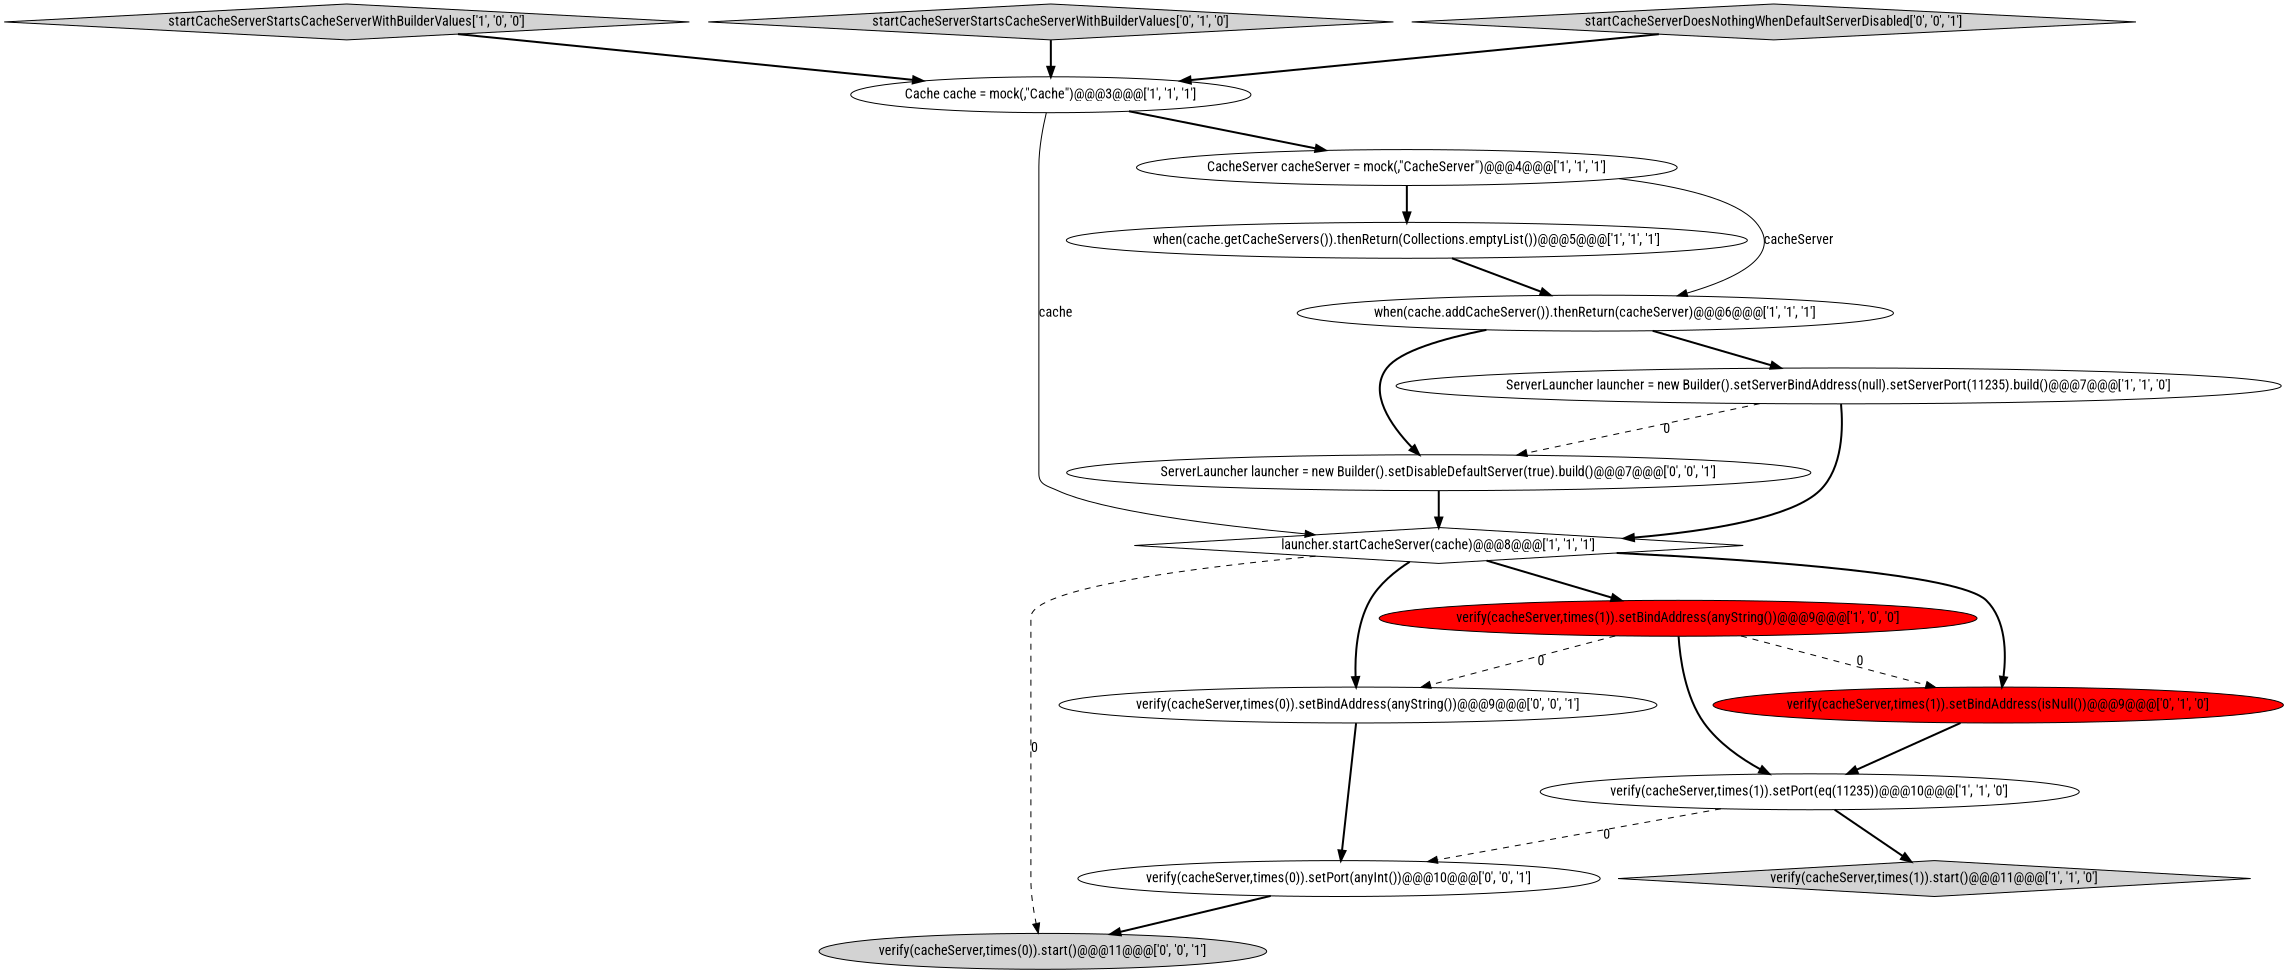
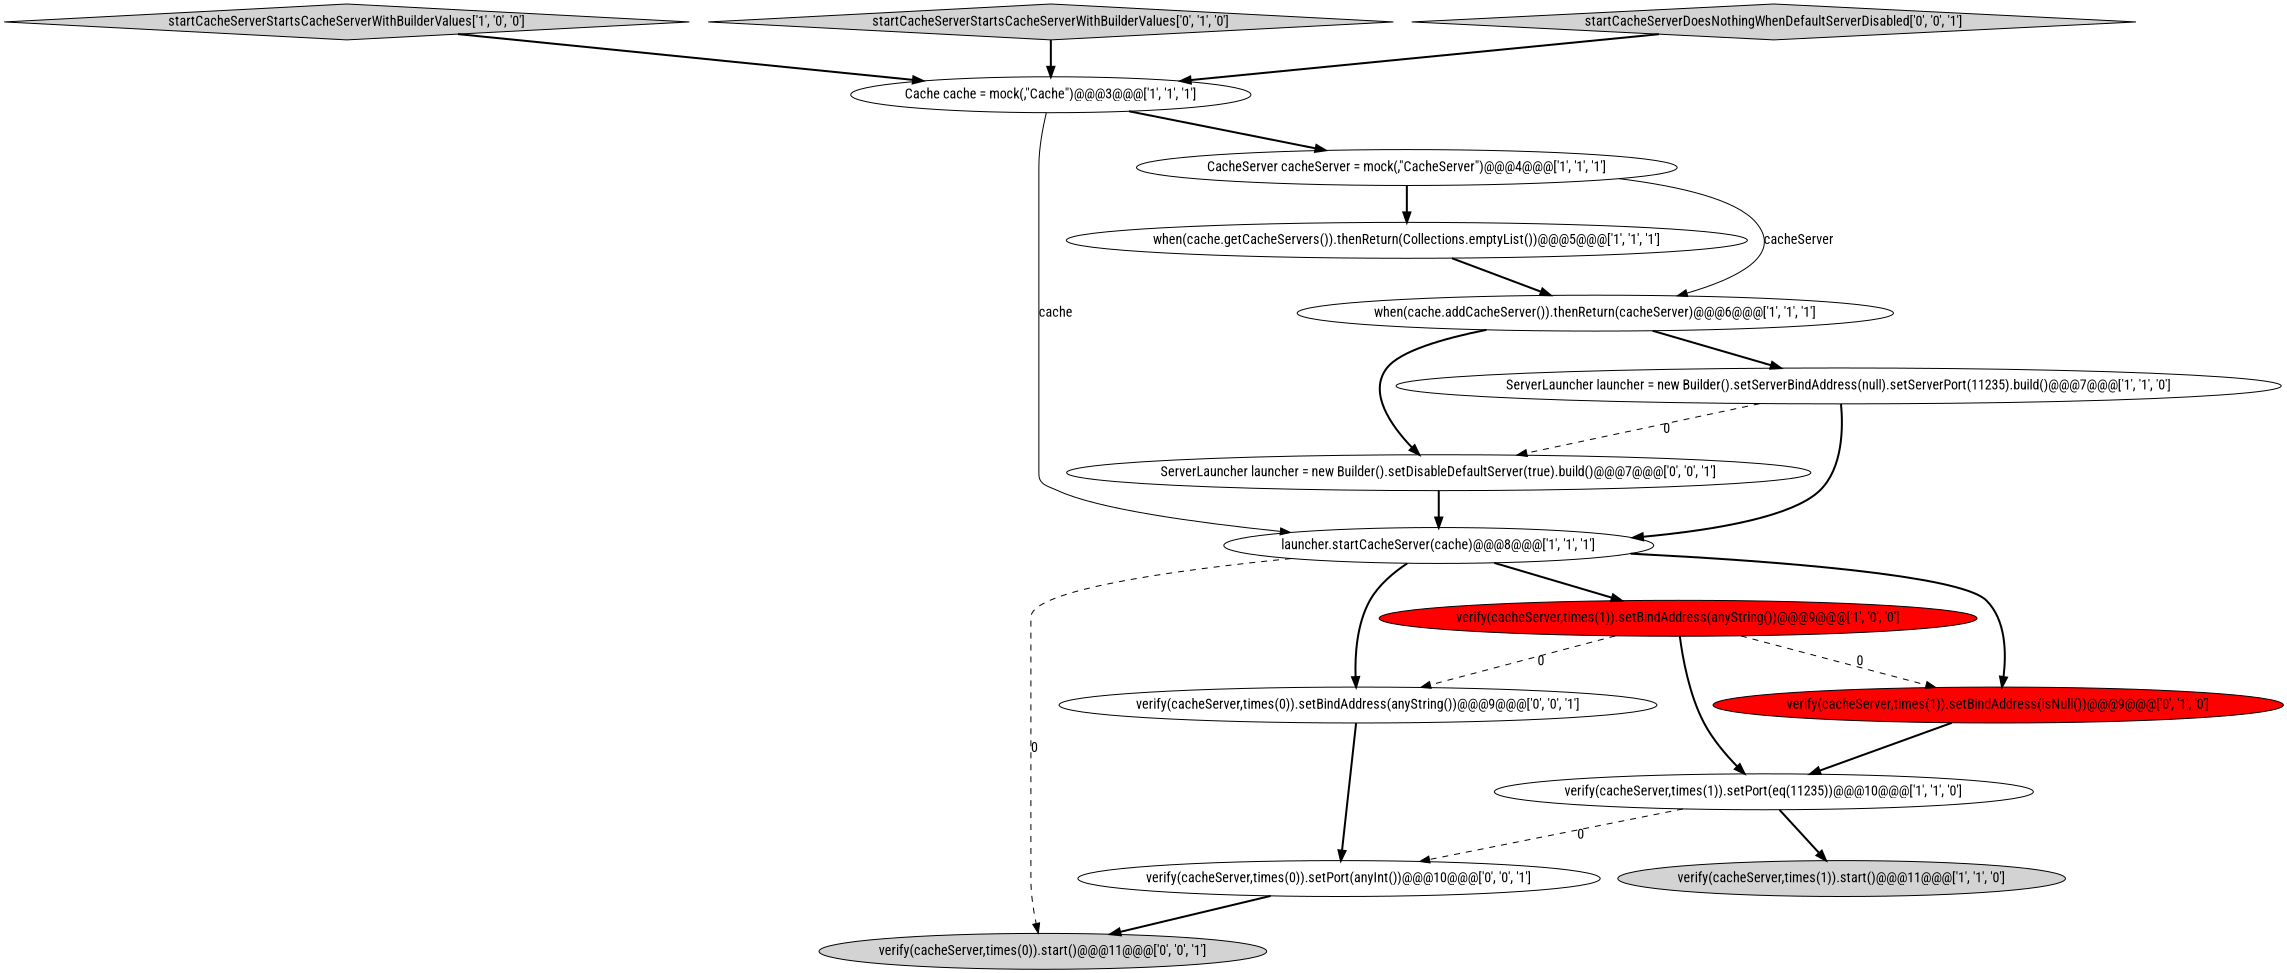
(1439, 545) -> (1439, 545)
(1934, 879) -> (1842, 879)
